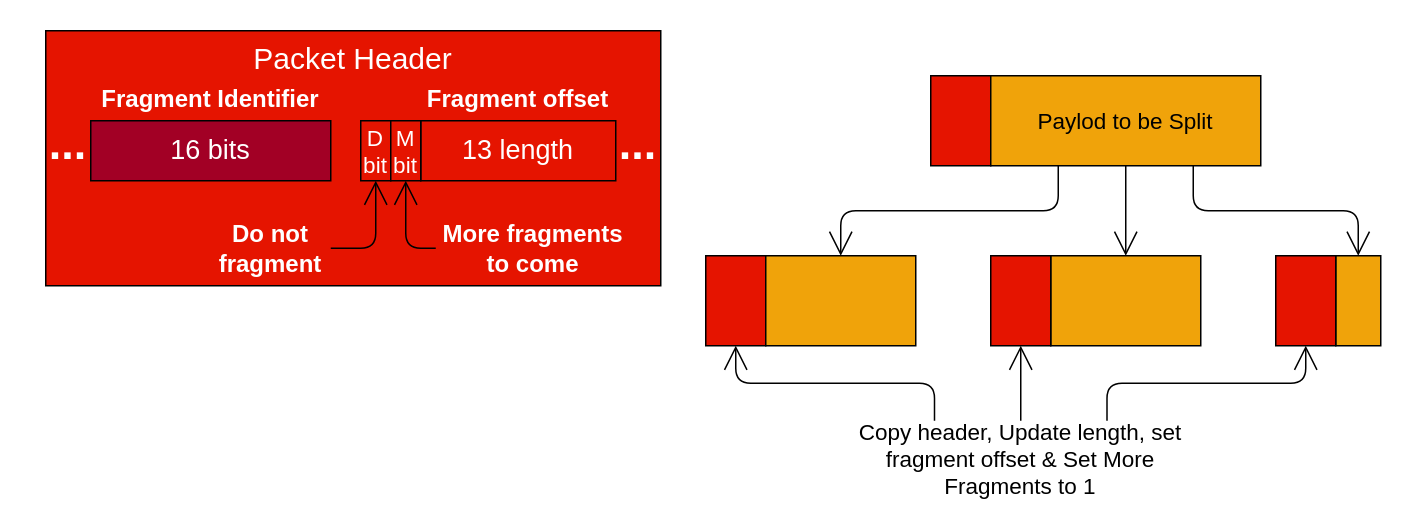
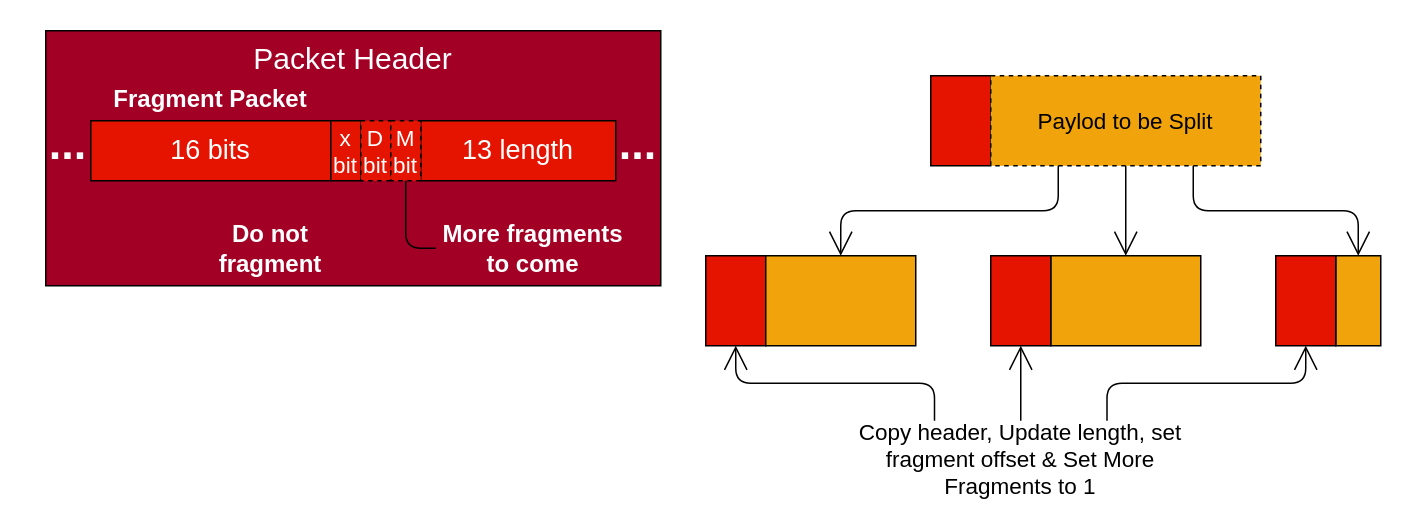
(353, 59) -> (353, 59)
(211, 98) -> (211, 98)
(518, 98) -> none
(1126, 121) -> (1126, 121)
(211, 151) -> (211, 151)
none -> (346, 151)
(376, 151) -> (376, 151)
(406, 151) -> (406, 151)
(406, 187) -> (406, 186)
(376, 235) -> none
